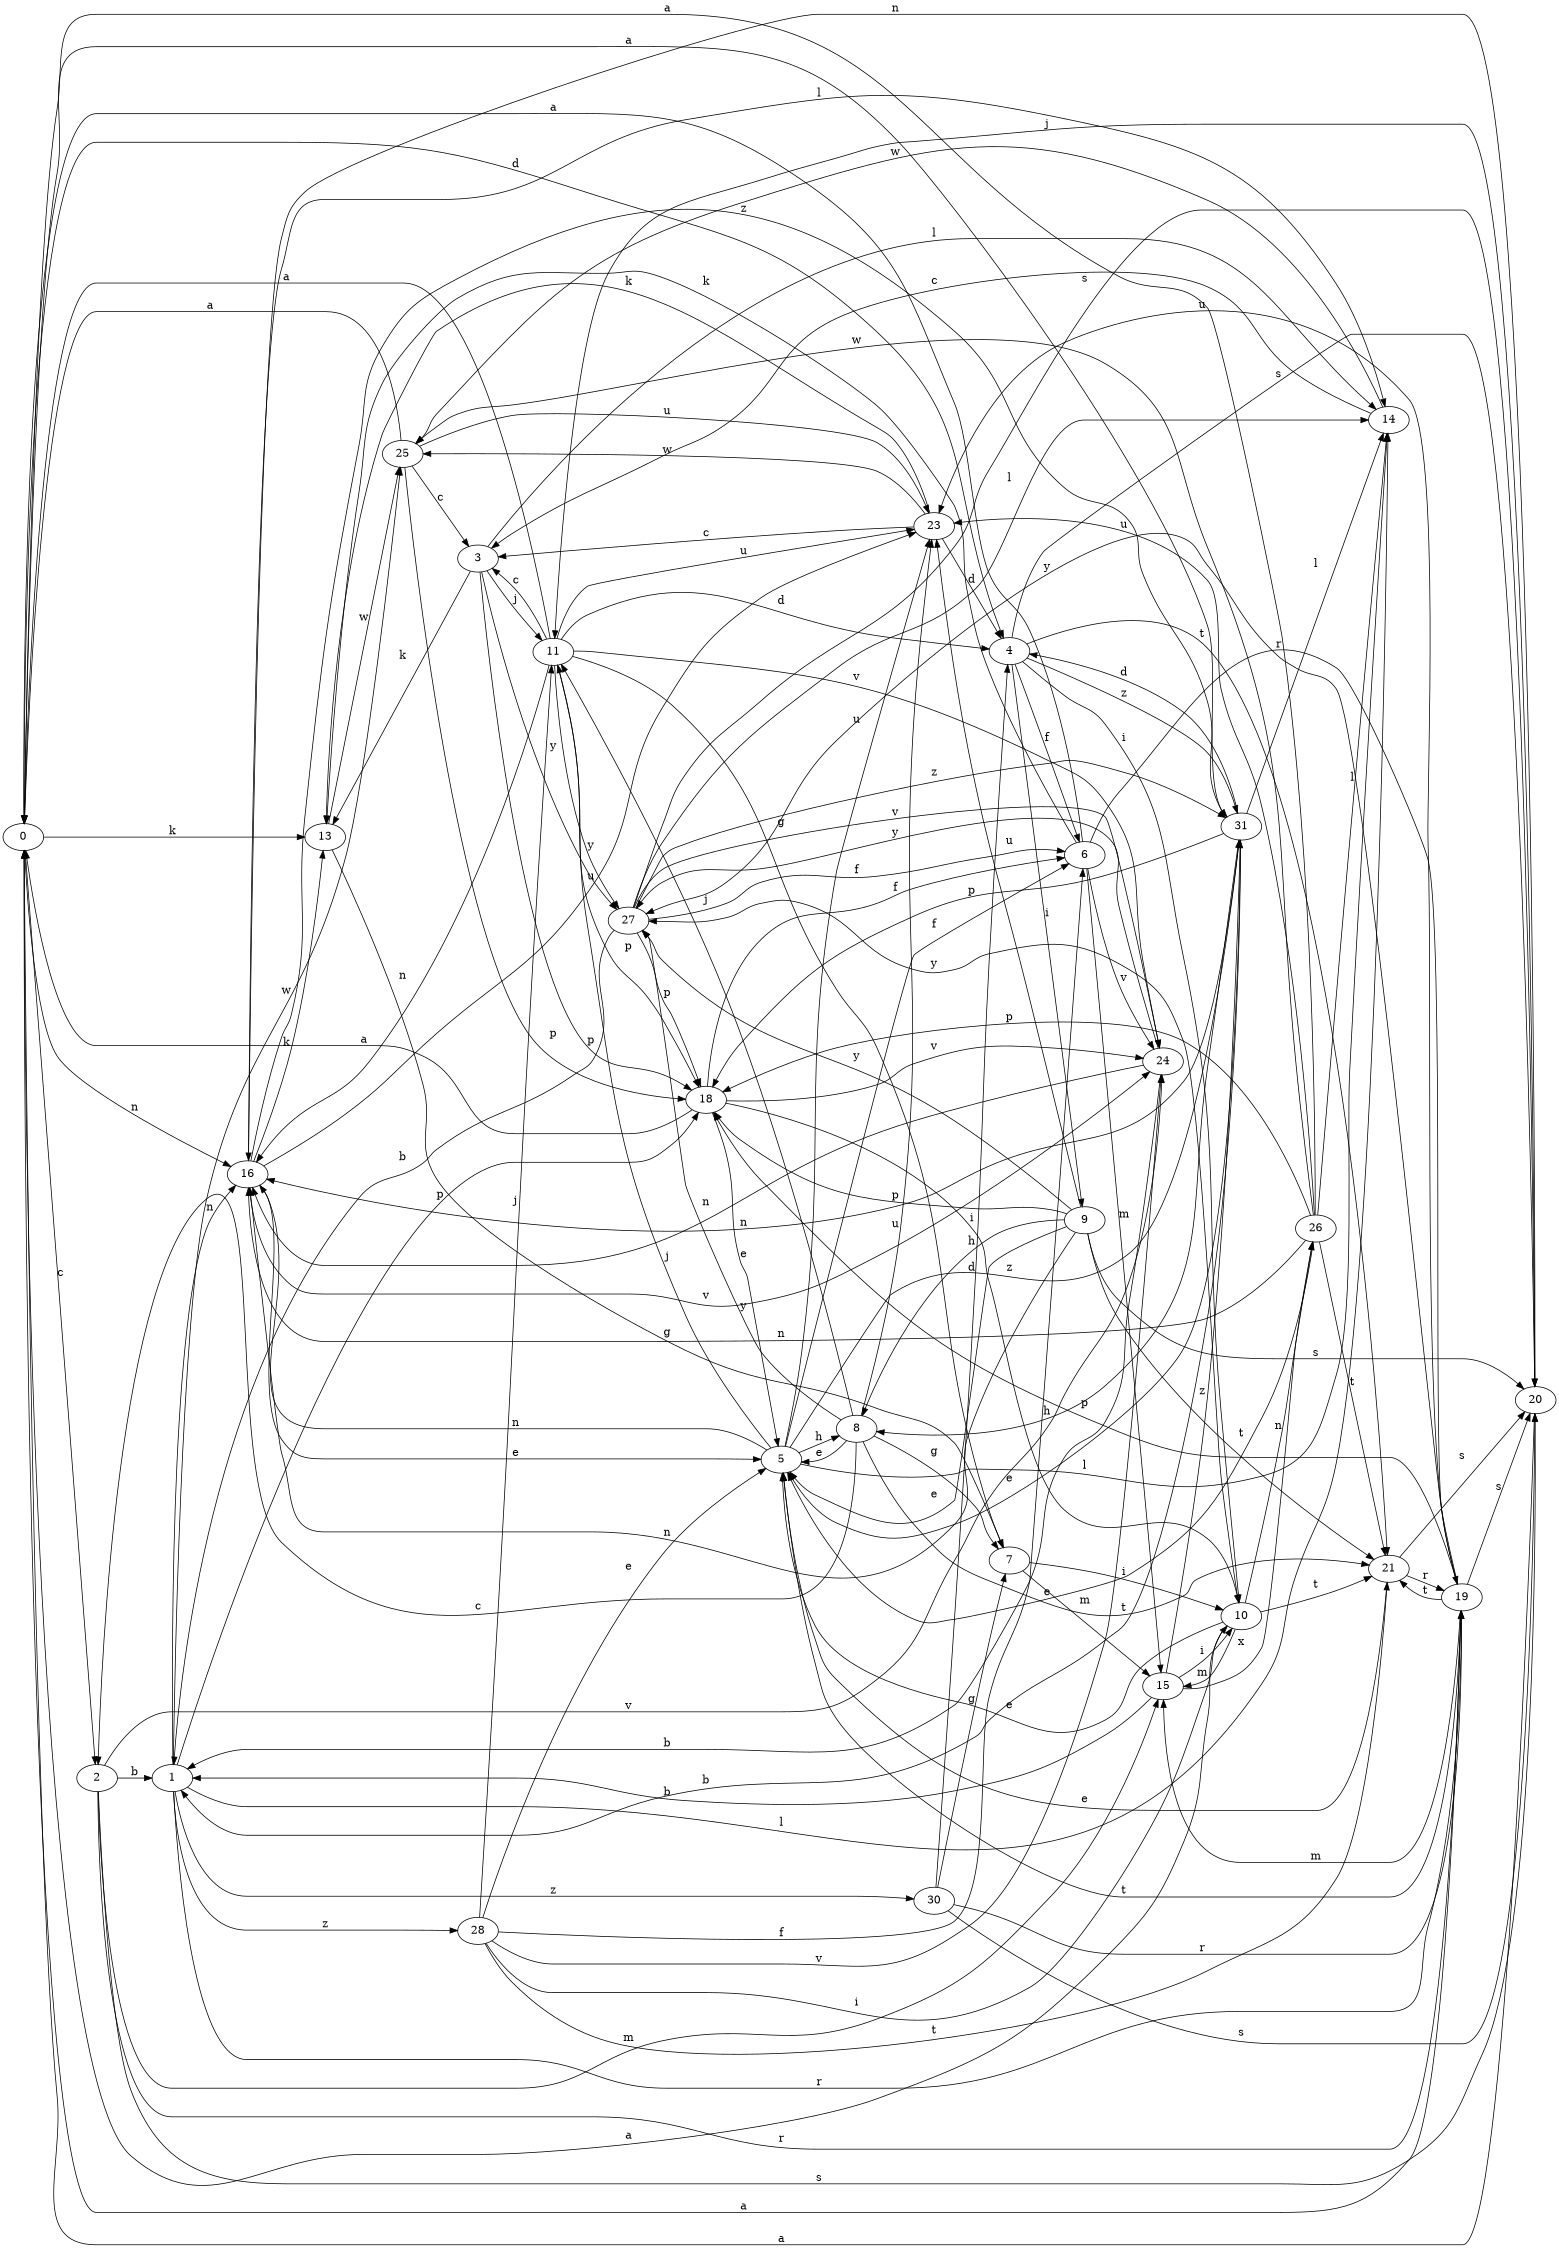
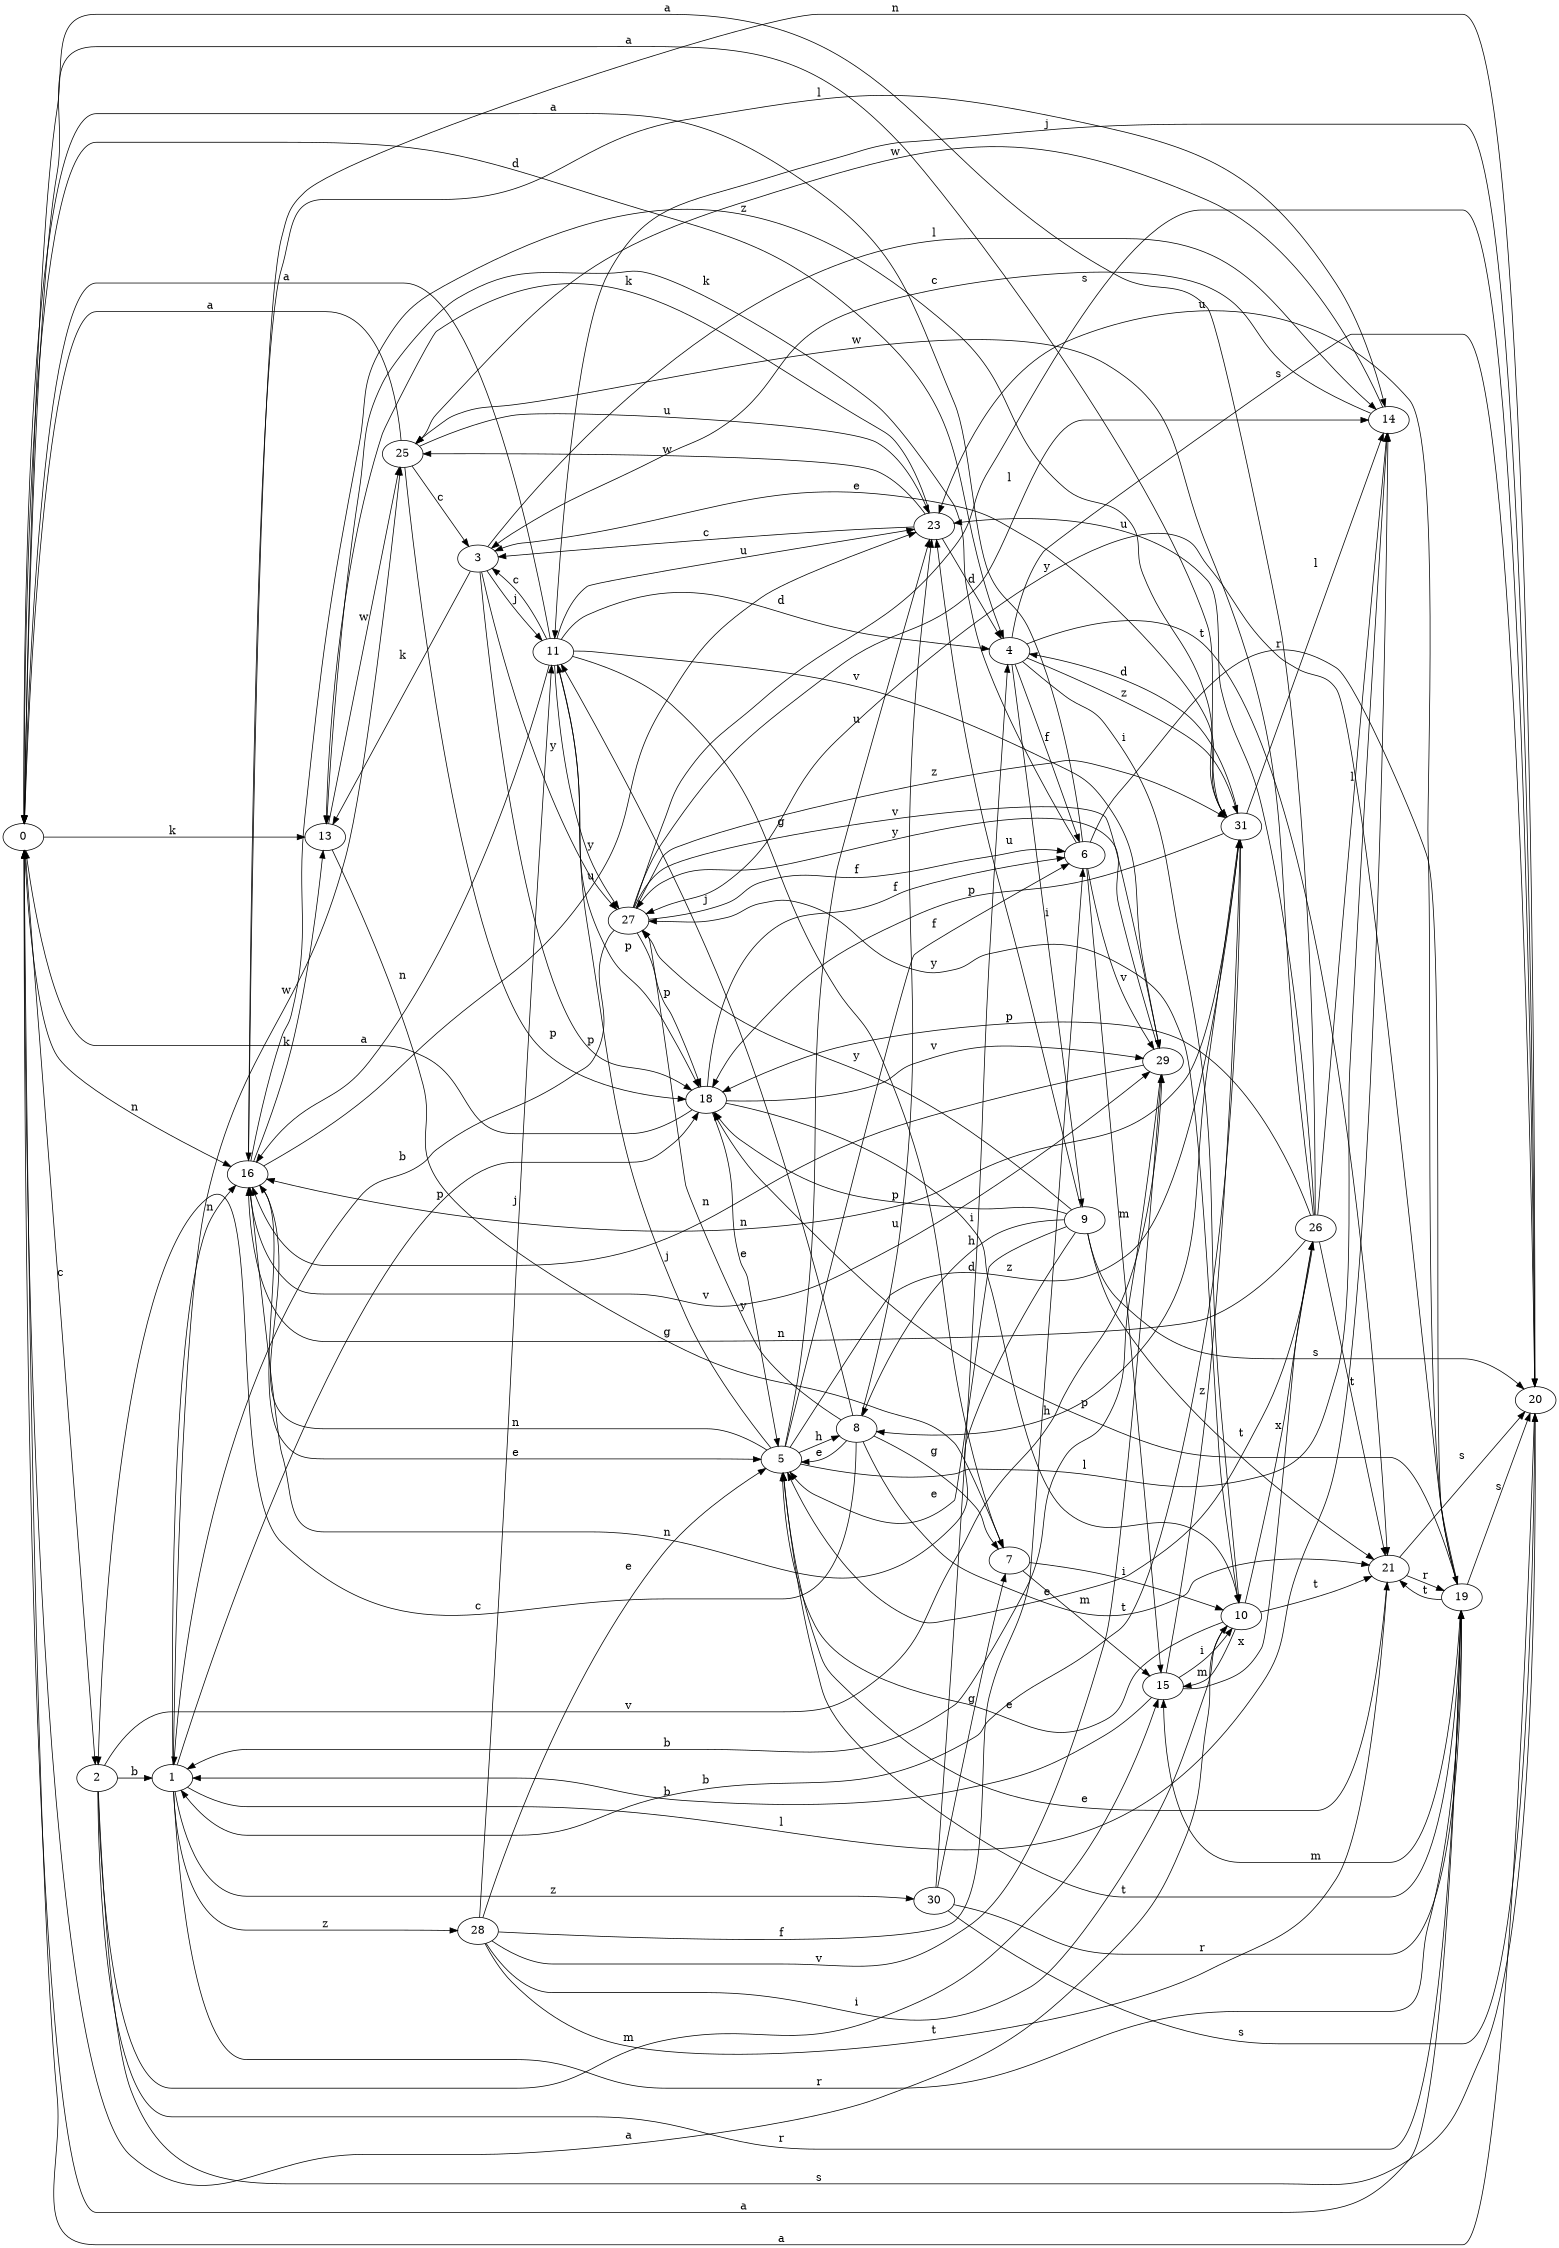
(1163, 1061) -> (1163, 1061)
(1190, 1331) -> (901, 497)
(1279, 1426) -> (1279, 1426)
